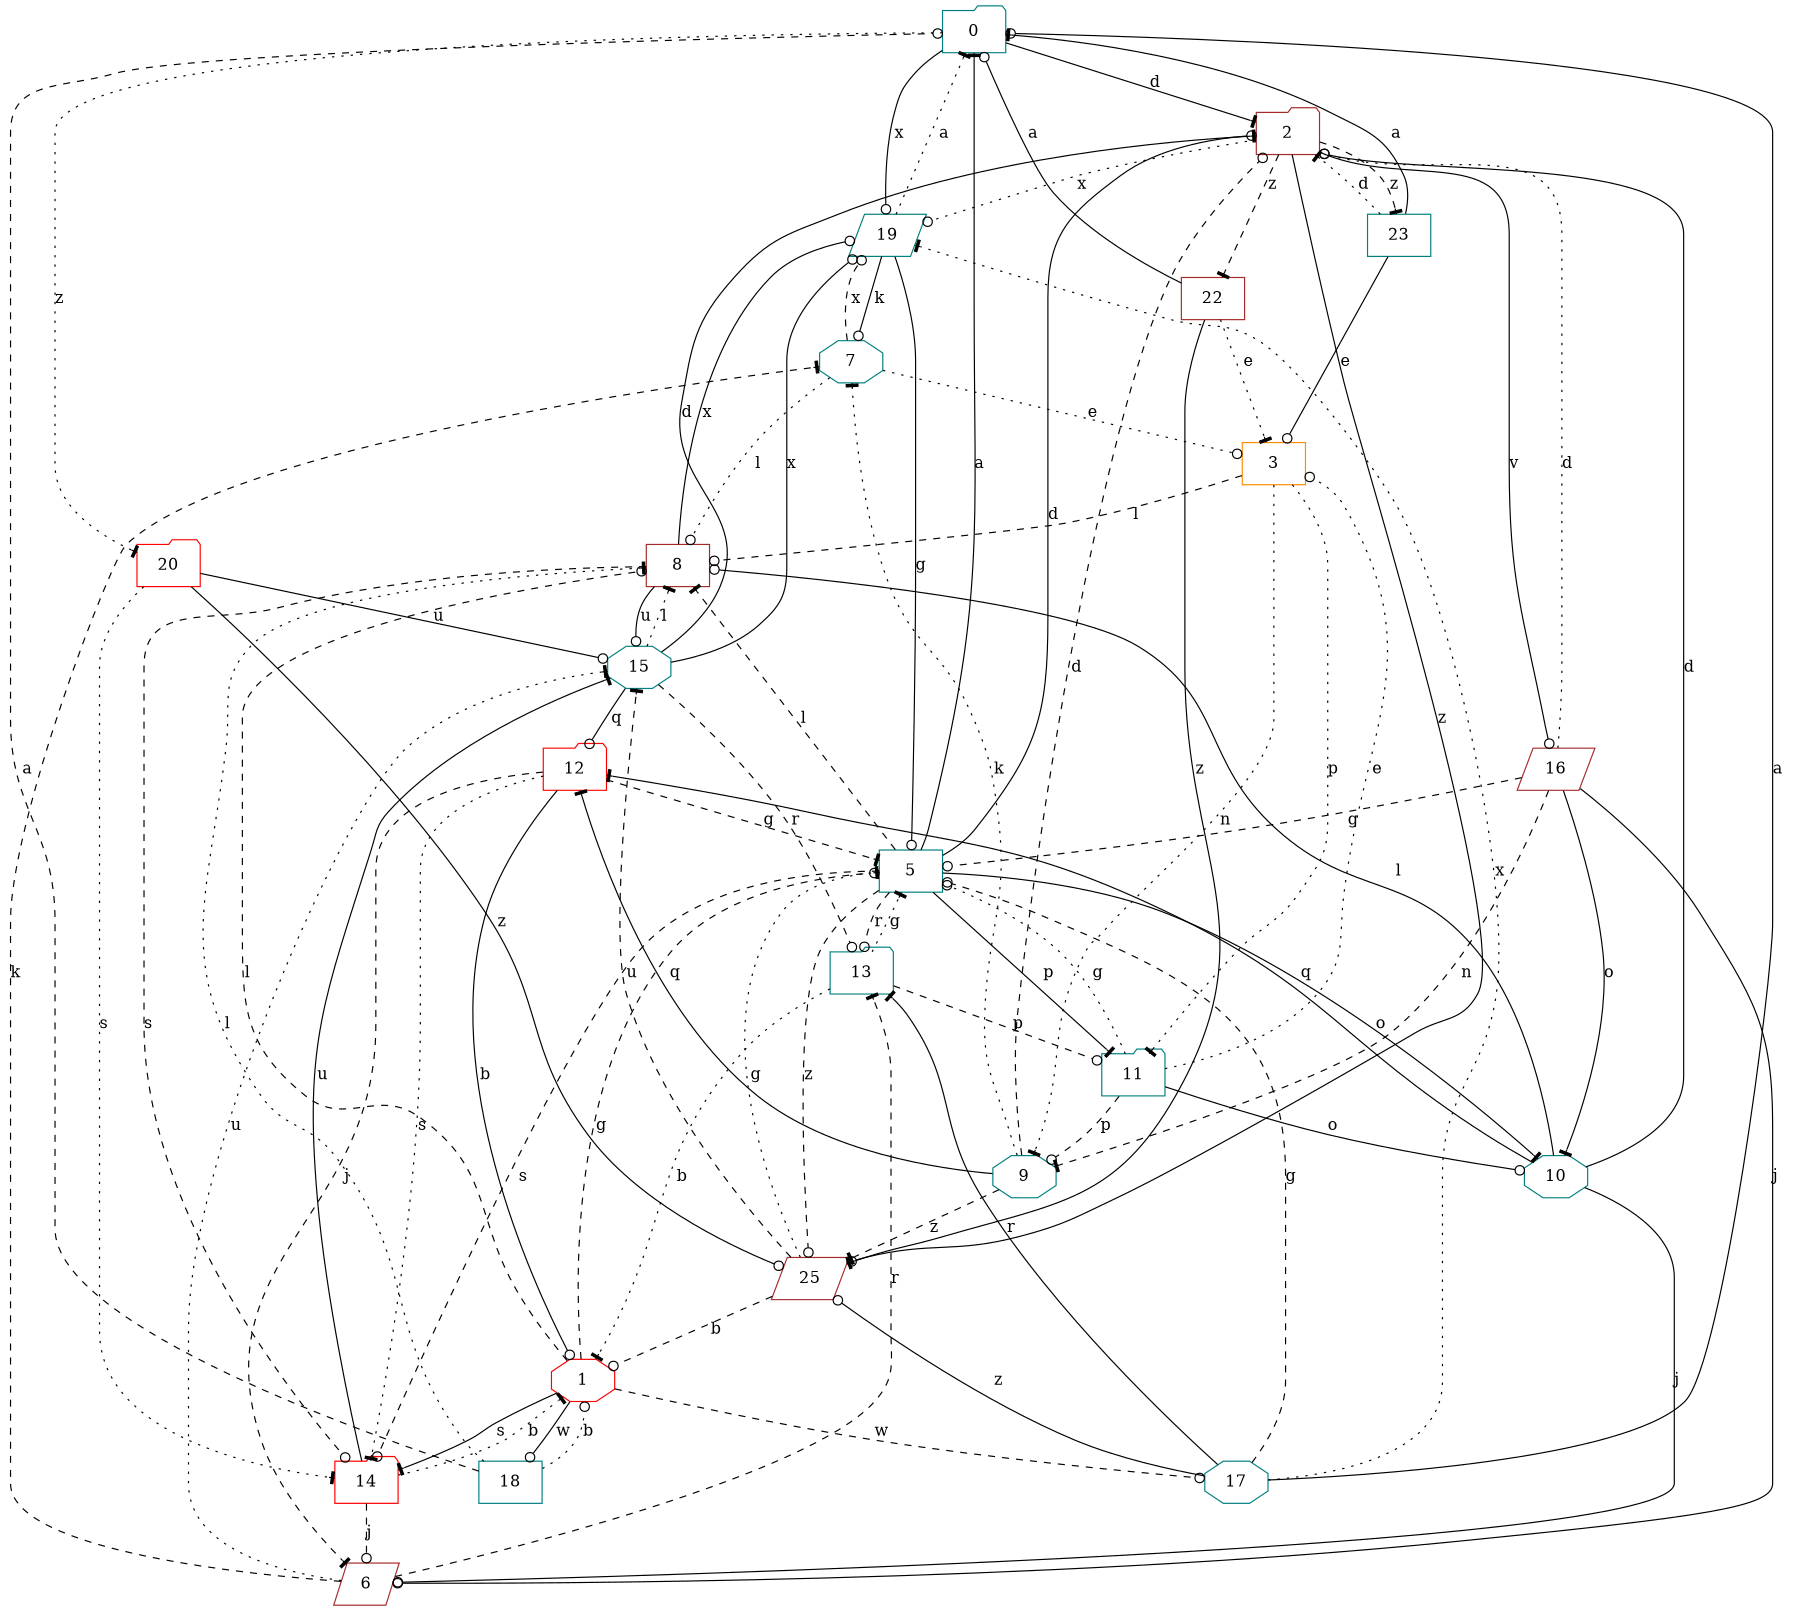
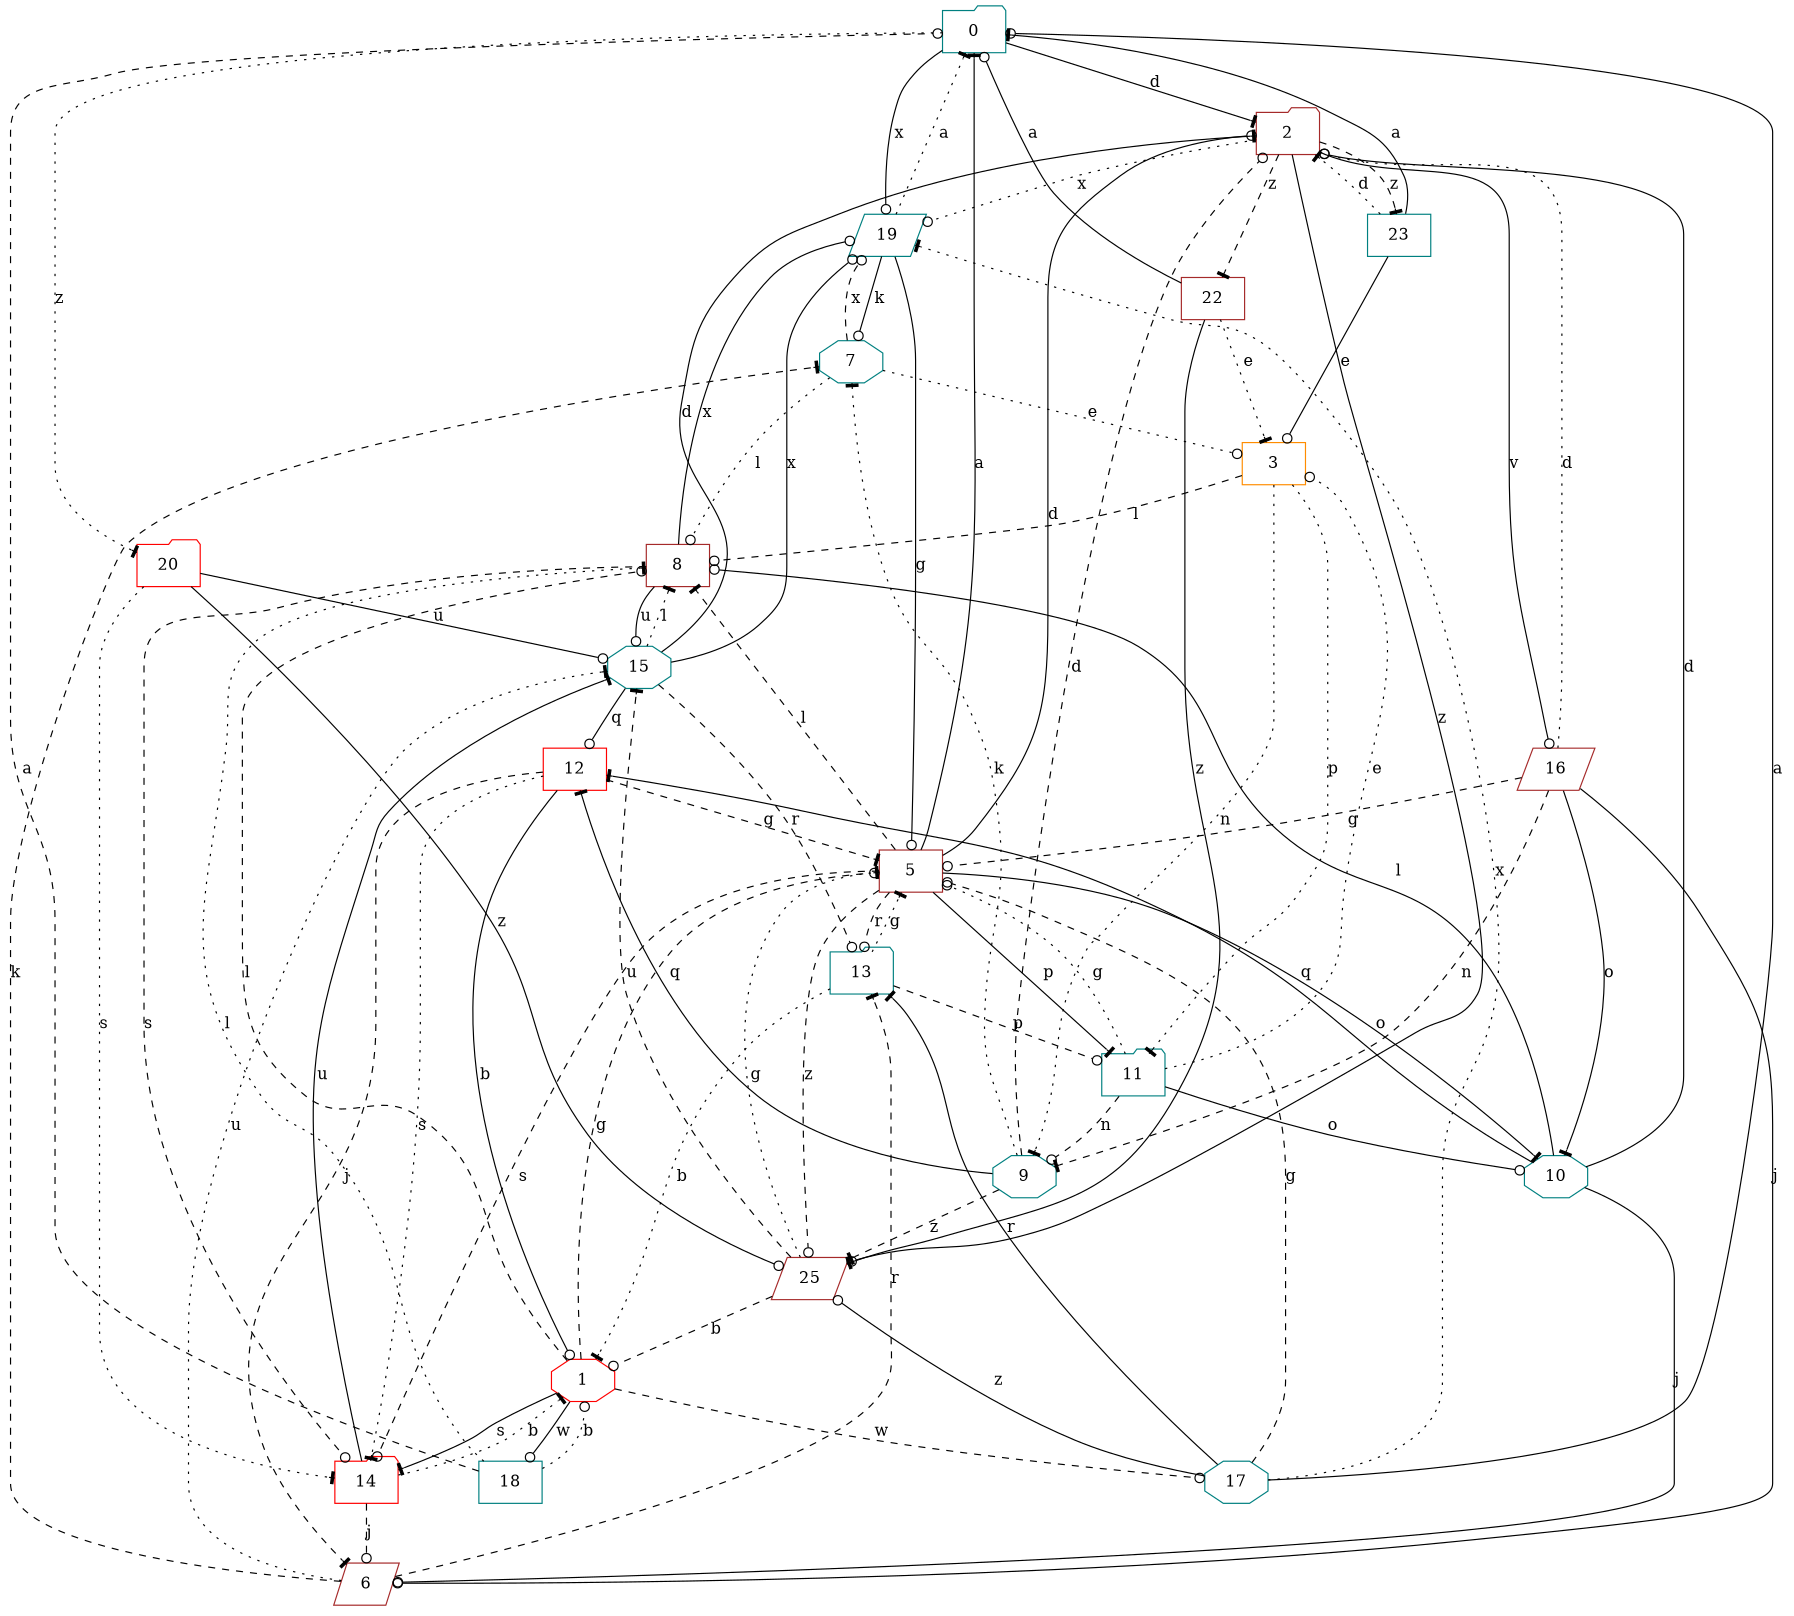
(575, 769) -> (575, 769)
(911, 871) -> (911, 871)
(1106, 1126) -> (1106, 1126)
